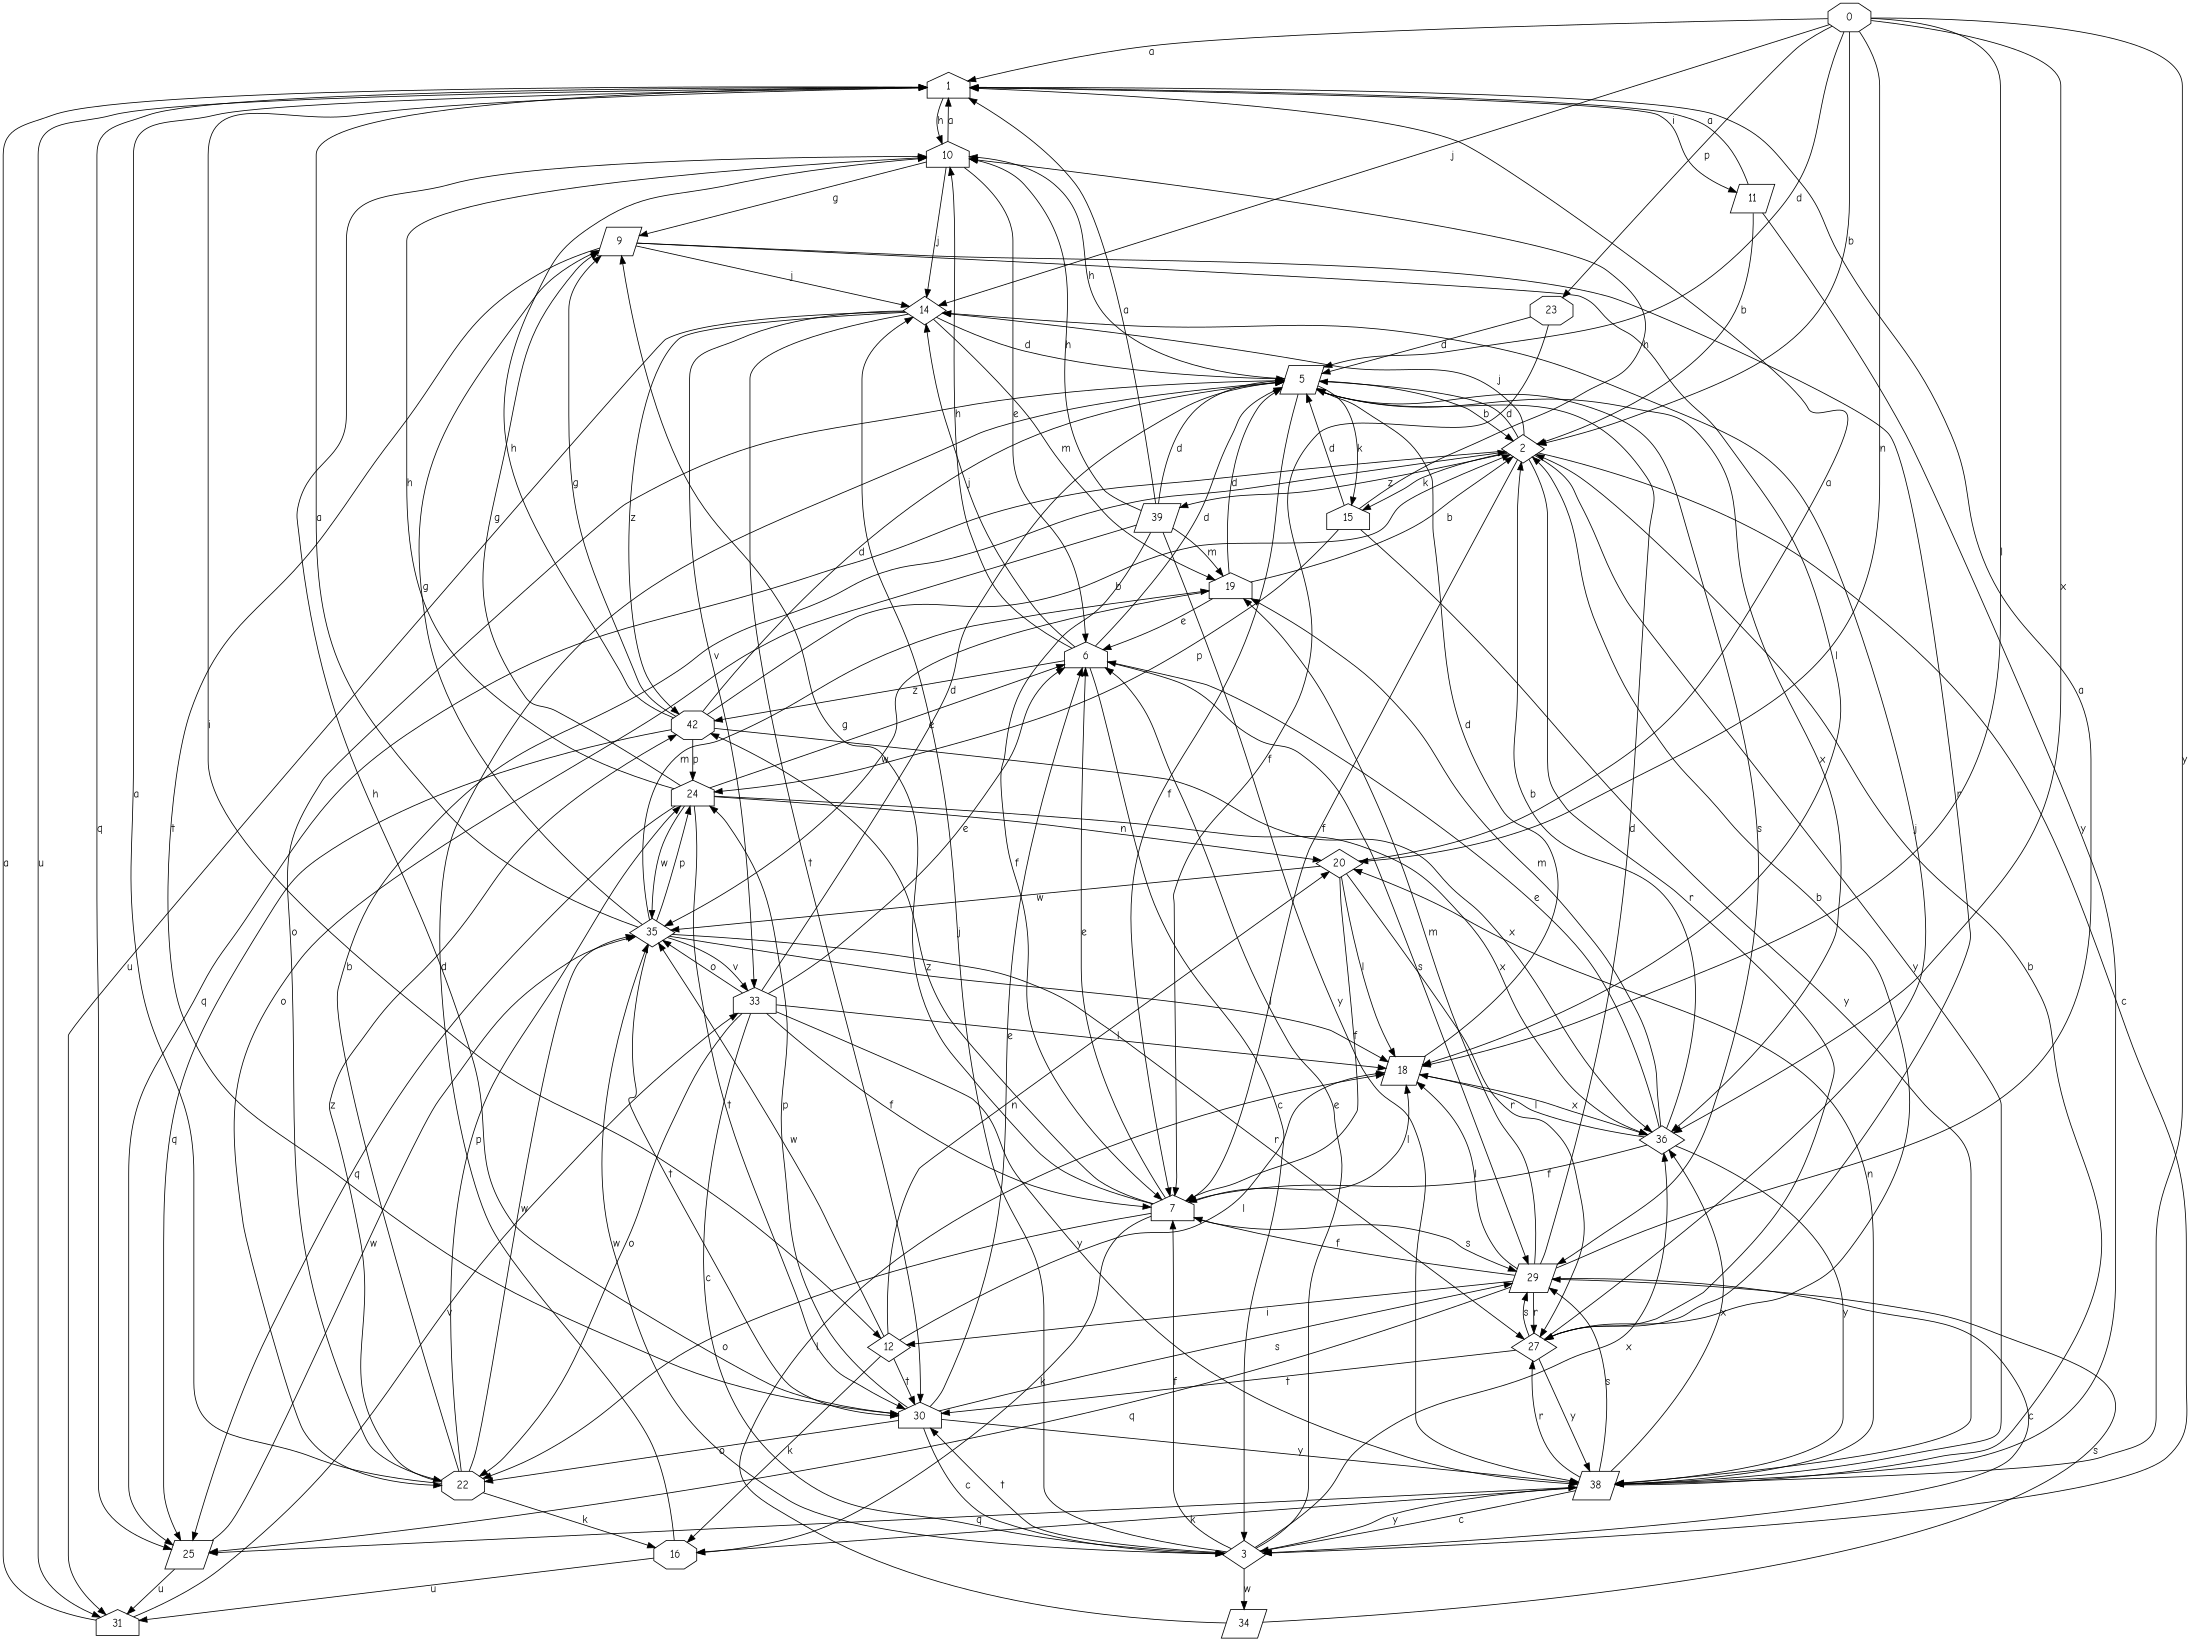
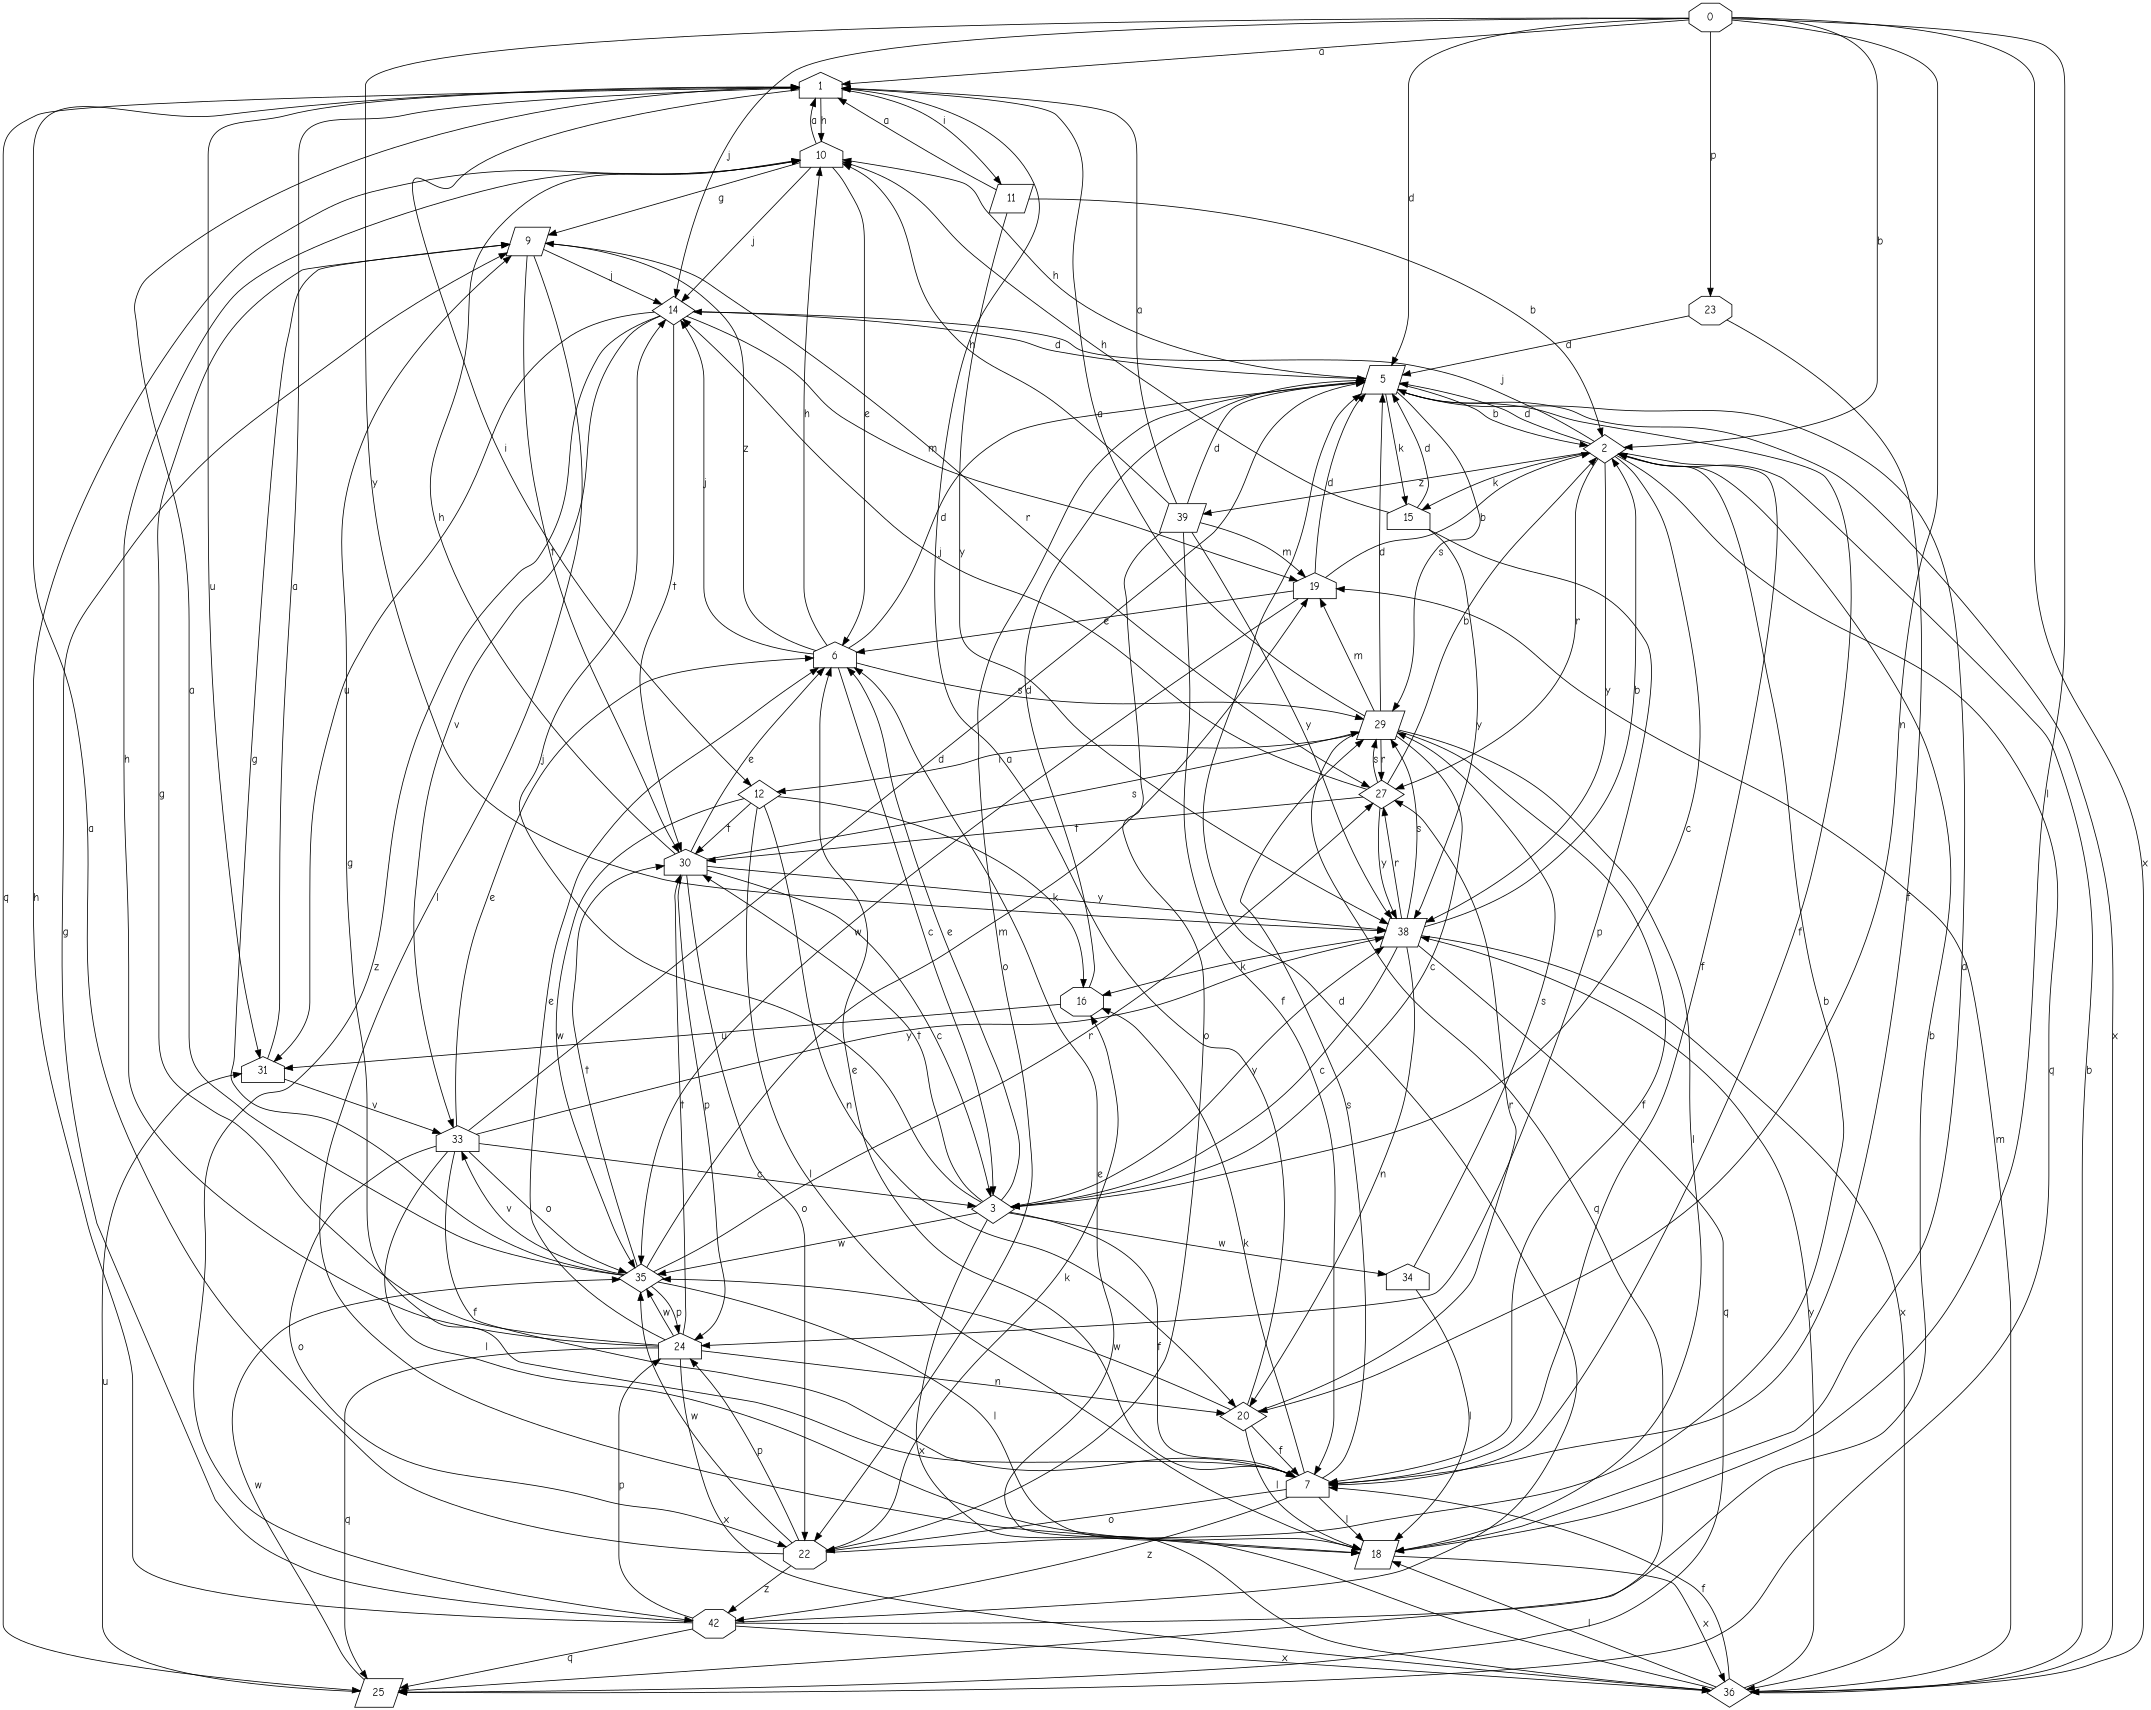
(885, 692) -> (744, 406)
(1244, 1624) -> (1408, 1278)
